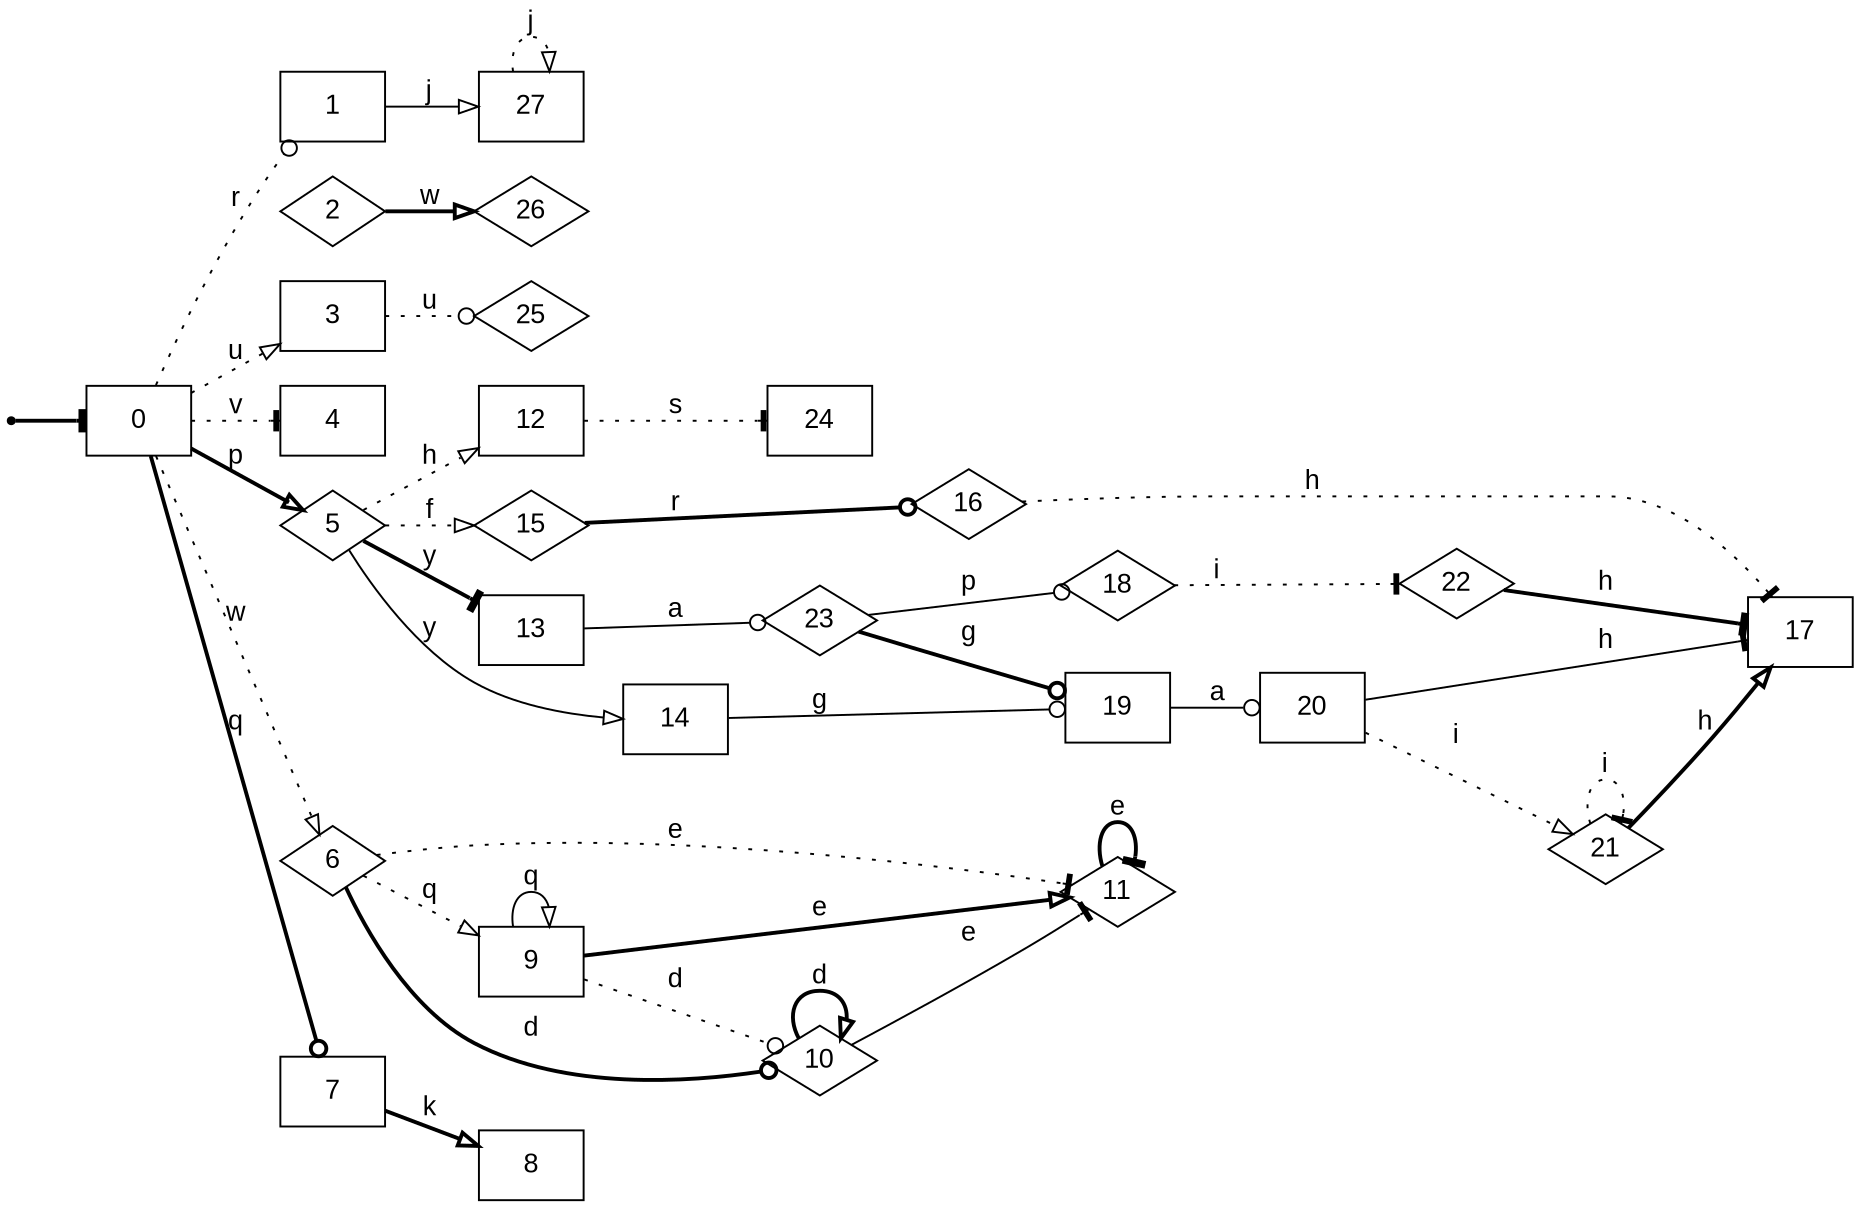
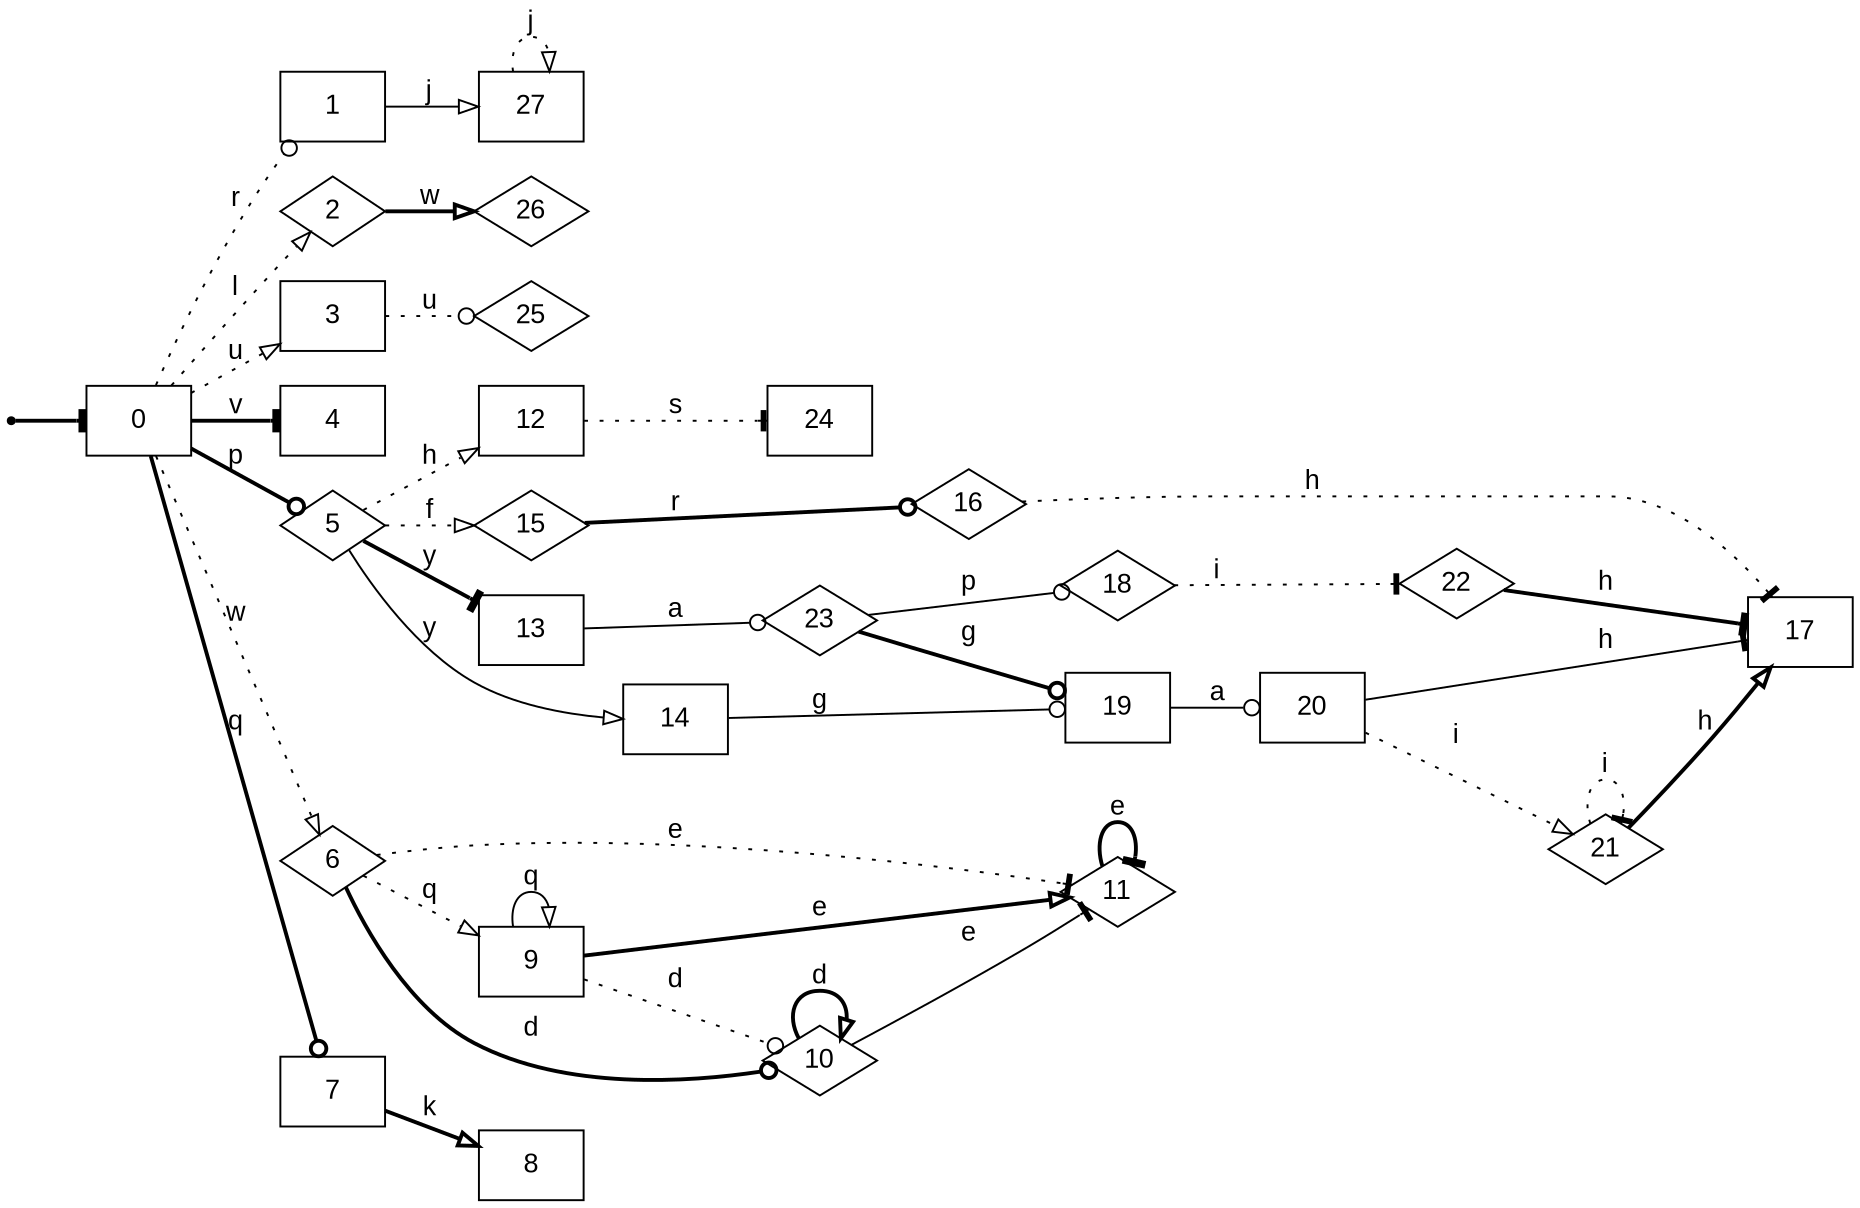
none -> (233, 315)
(231, 421) -> (231, 421)
(240, 475) -> (240, 475)
